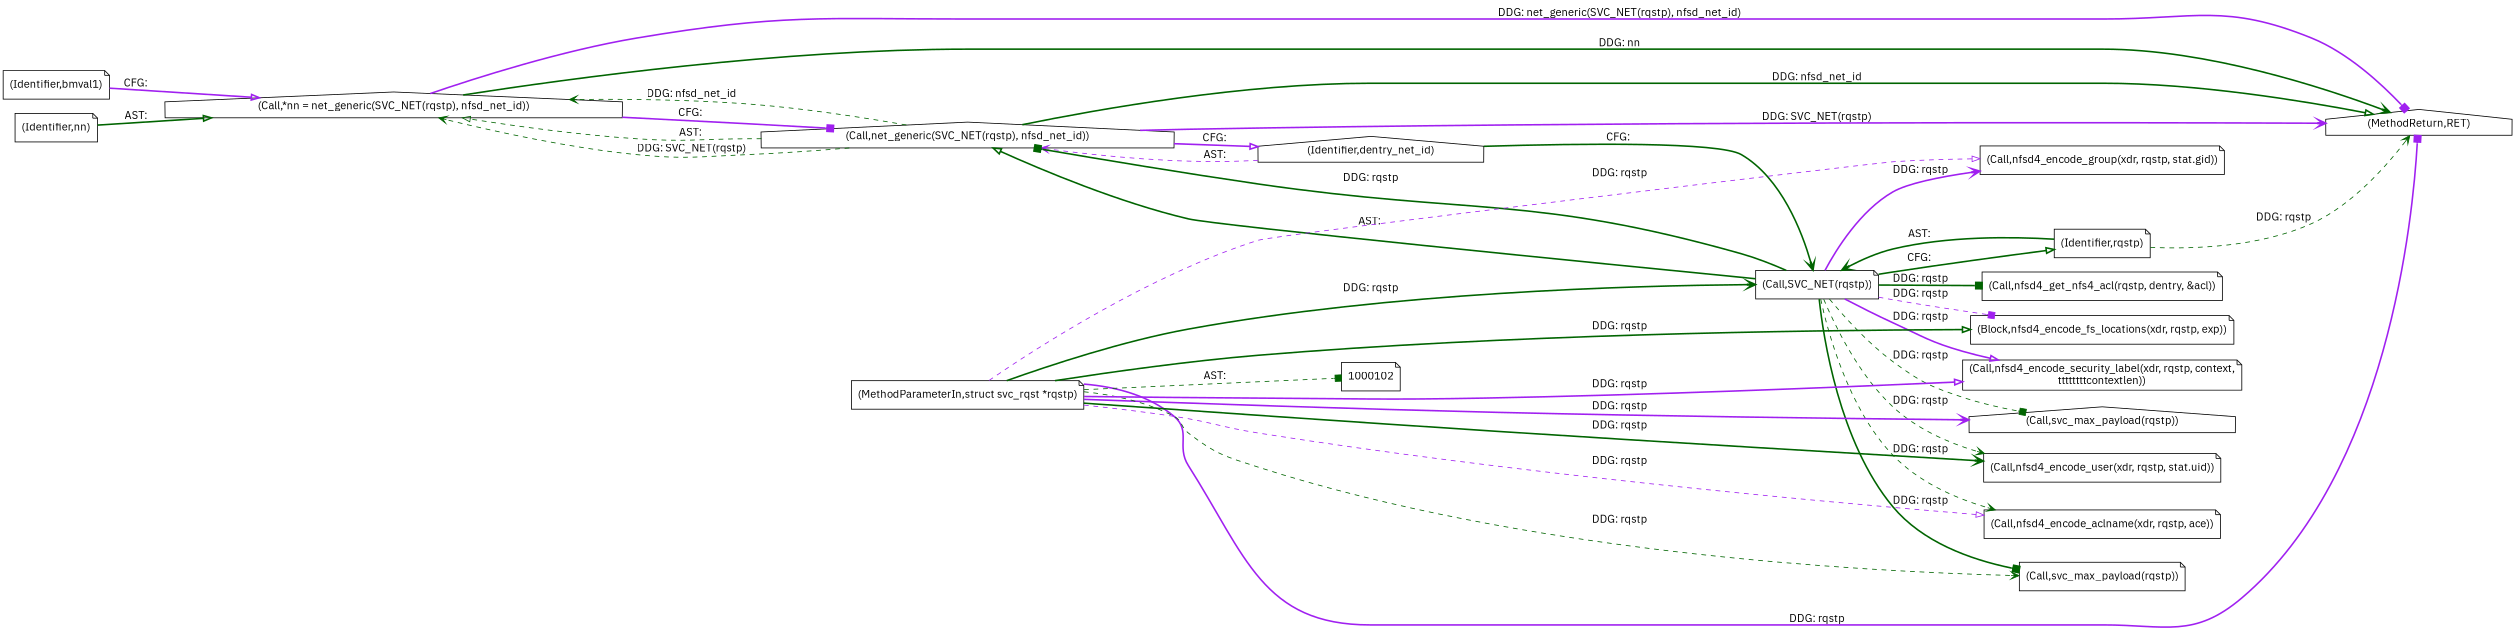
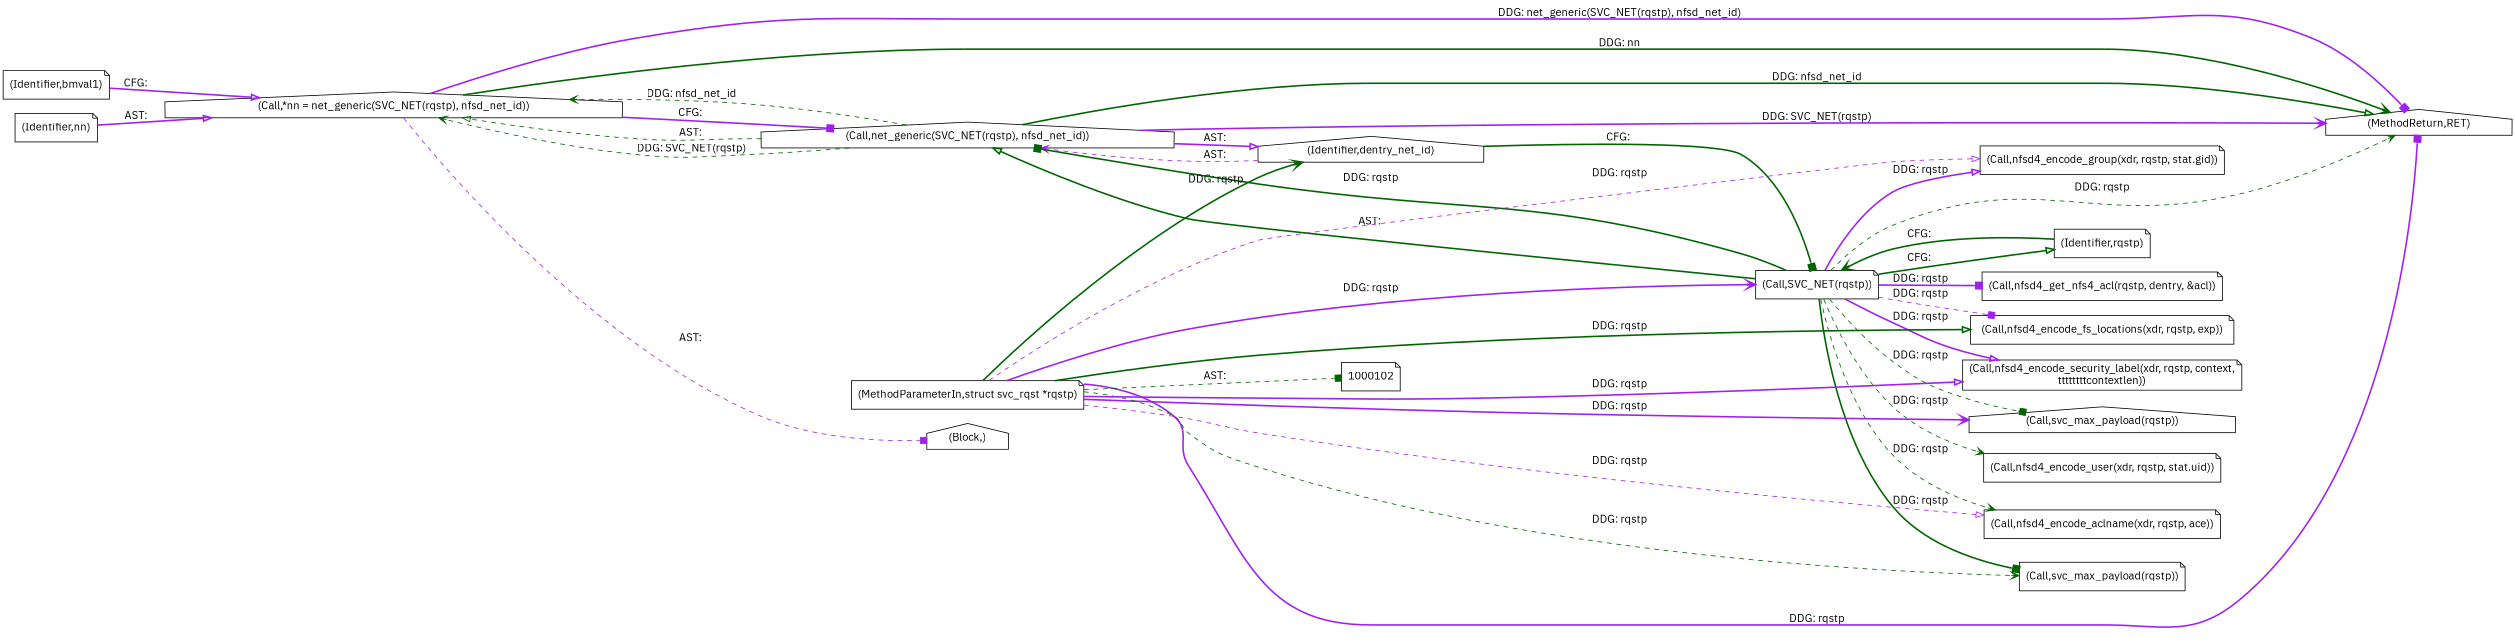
(150, 122) -> (150, 122)
(1216, 138) -> (1216, 138)
(1678, 146) -> (1678, 146)
(1883, 198) -> (1883, 198)
(2293, 231) -> (2106, 204)
(1921, 234) -> (1921, 234)
(1926, 285) -> (1926, 285)
(1373, 304) -> (1373, 304)
(2102, 330) -> (2102, 330)
(1530, 433) -> (1129, 257)
none -> (968, 438)
